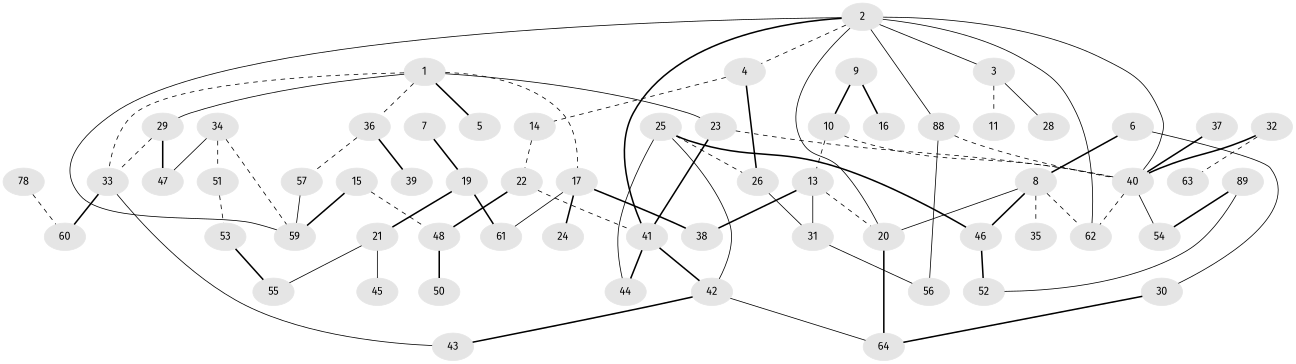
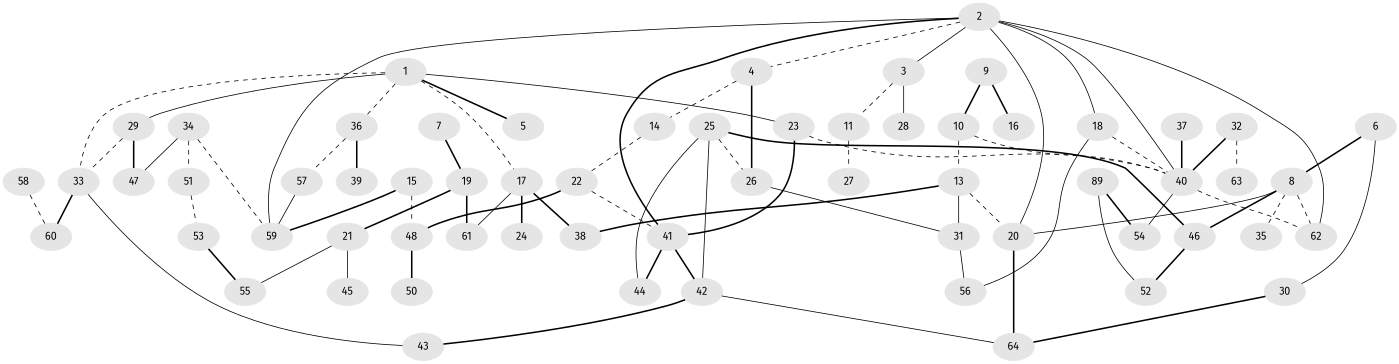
(939, 127) -> (1098, 127)
(24, 182) -> (24, 182)
none -> (849, 182)
